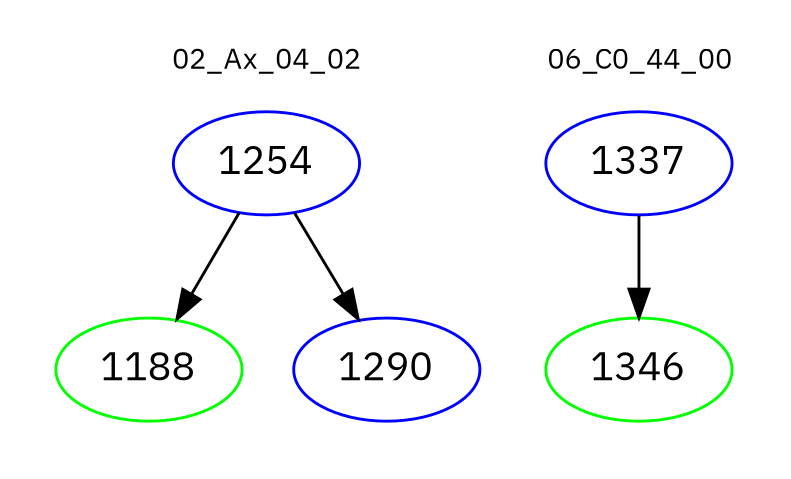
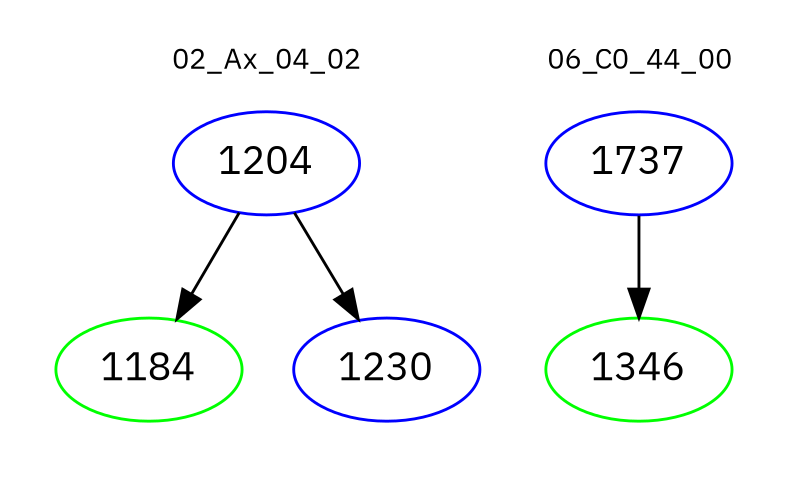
(266, 163) -> (266, 163)
(639, 163) -> (639, 163)
(149, 370) -> (149, 370)
(387, 370) -> (387, 370)
